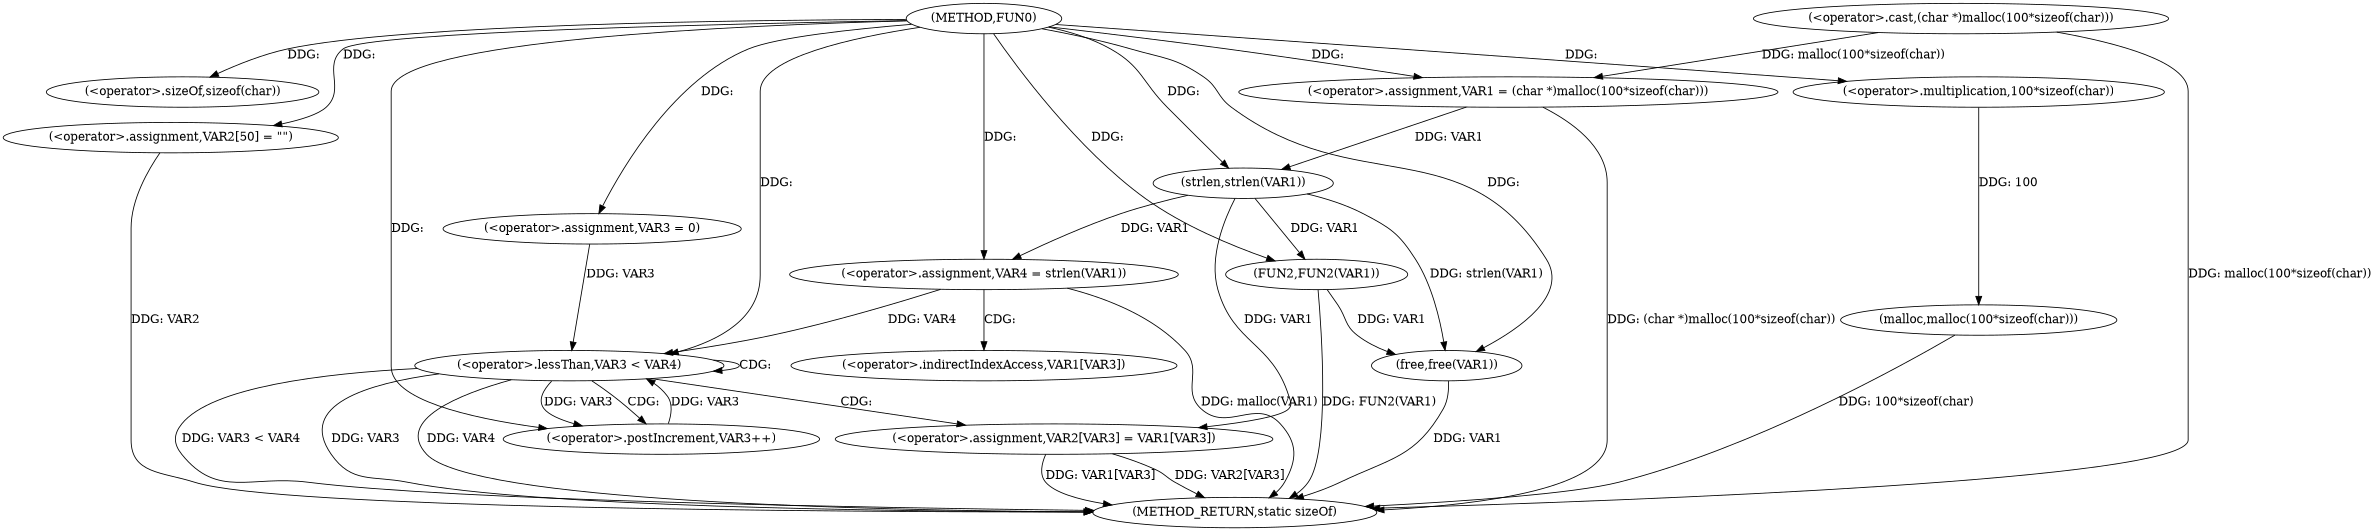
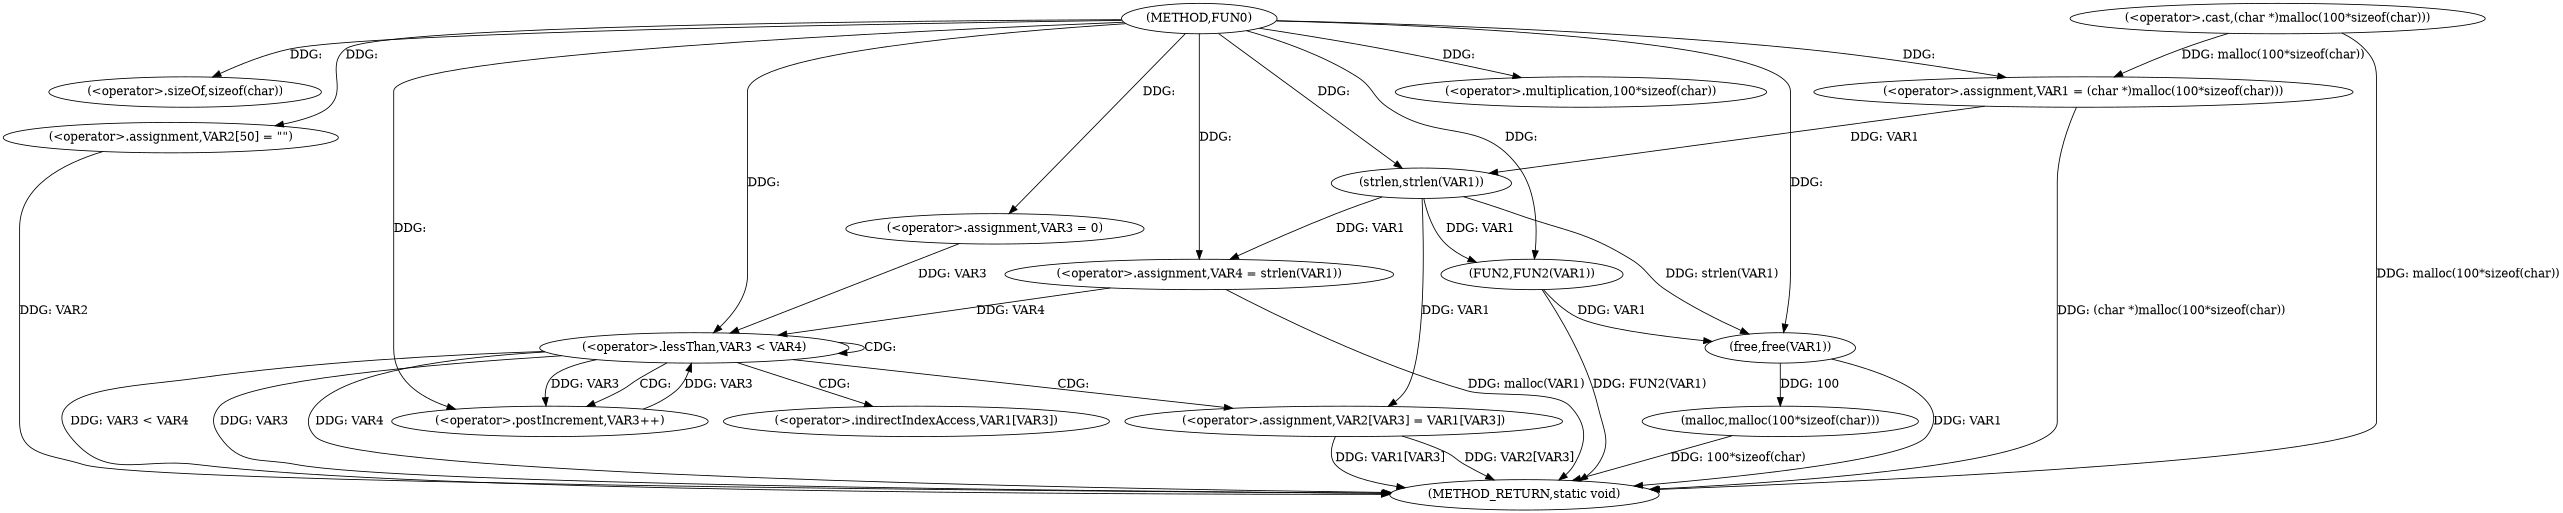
(1979, 202) -> (1780, 380)
(984, 316) -> (801, 383)
(1235, 513) -> (1524, 495)
